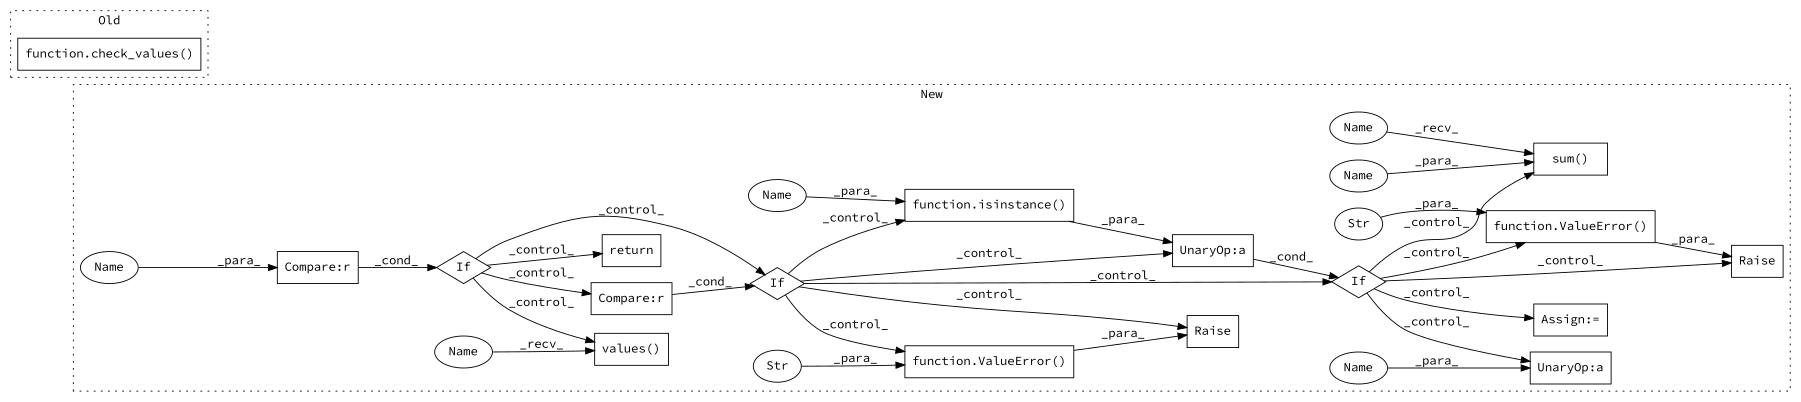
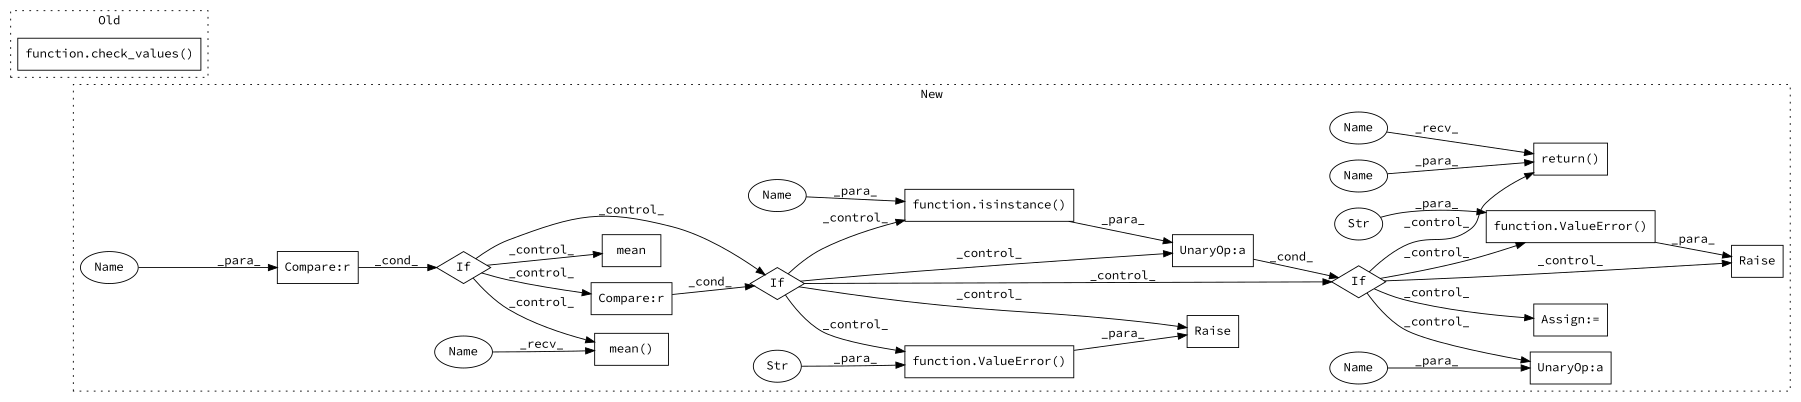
(1571, 159) -> (1571, 159)
(632, 251) -> (632, 251)
(632, 349) -> (632, 349)
